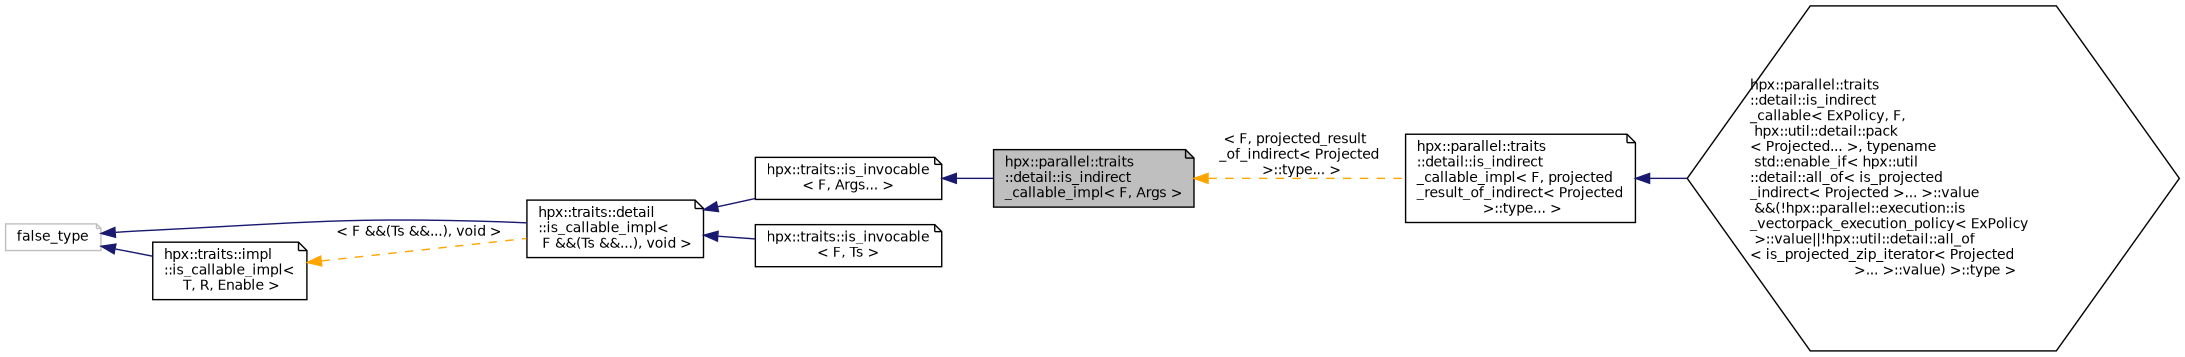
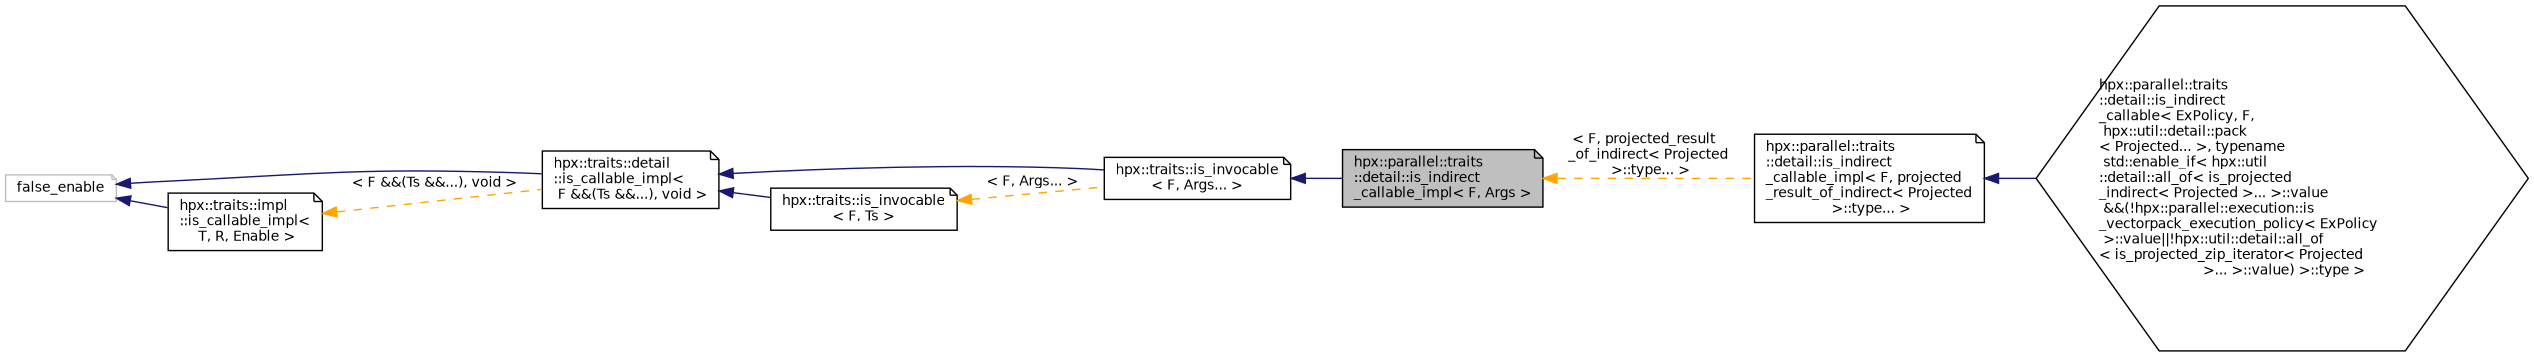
none -> (1038, 193)
(53, 237) -> (61, 188)
